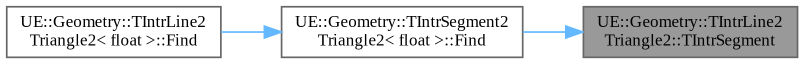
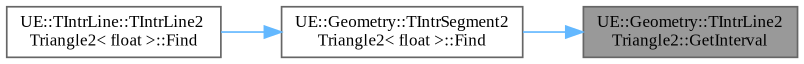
(114, 32) -> (114, 32)
(690, 32) -> (690, 32)
